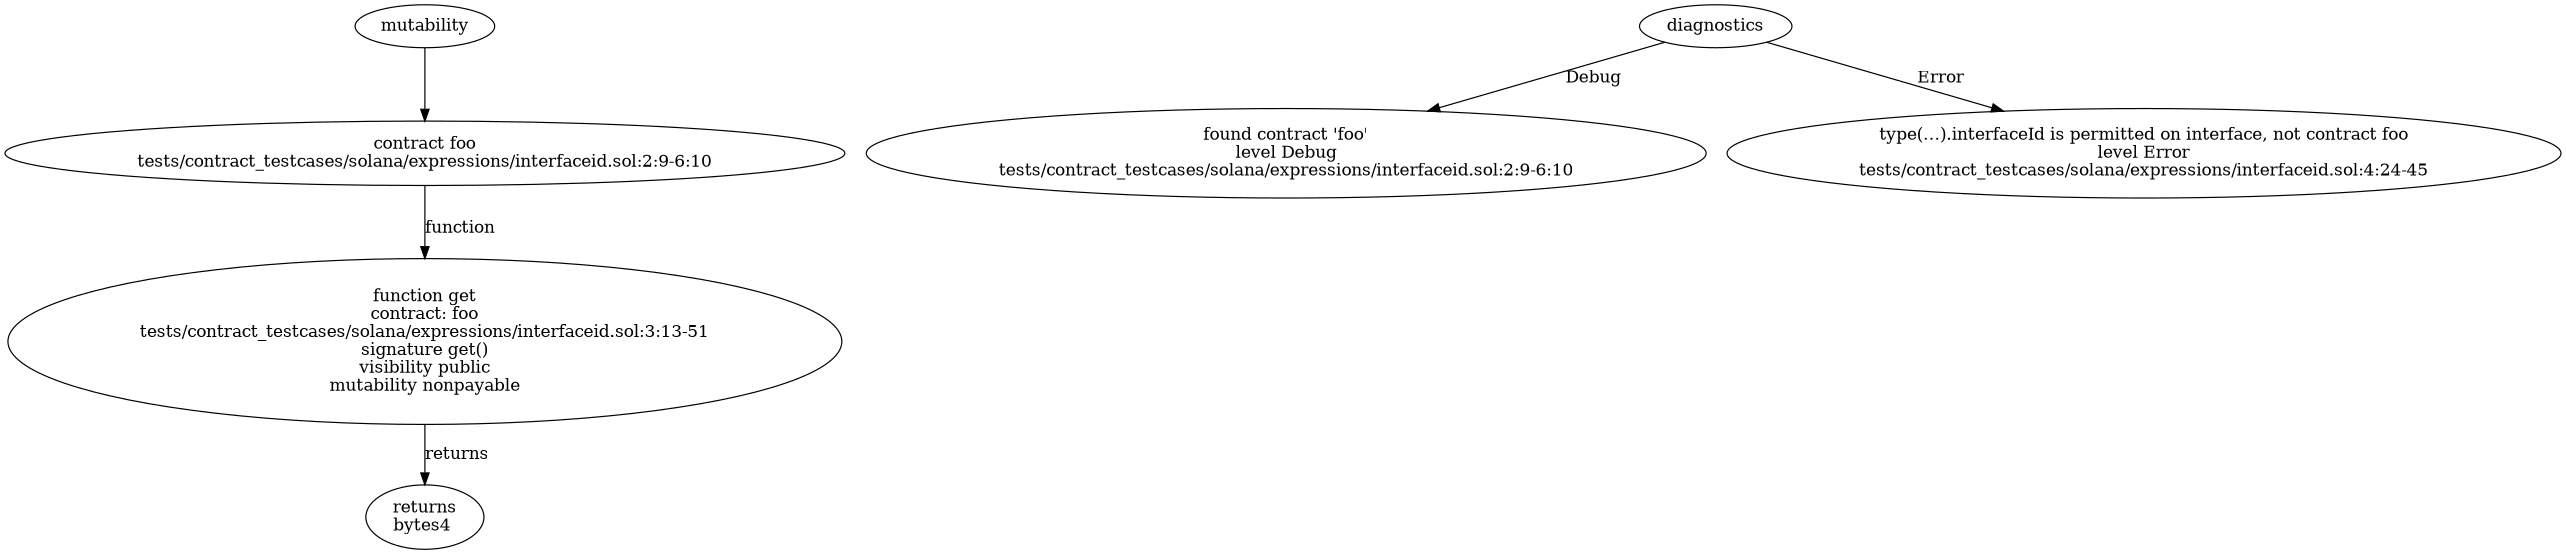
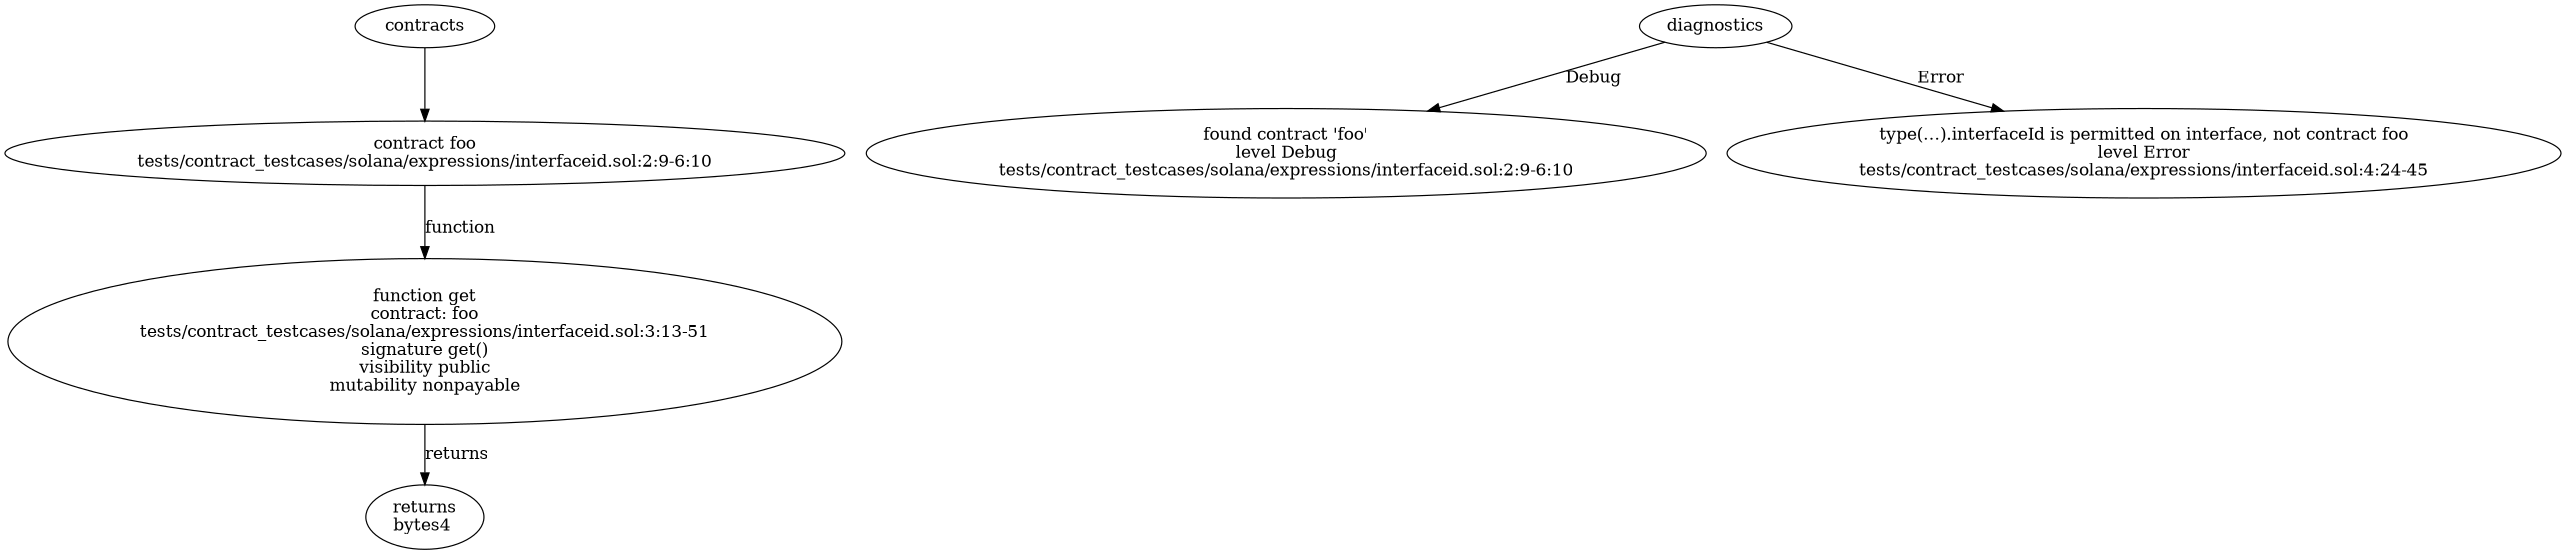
(425, 26) -> (425, 26)
